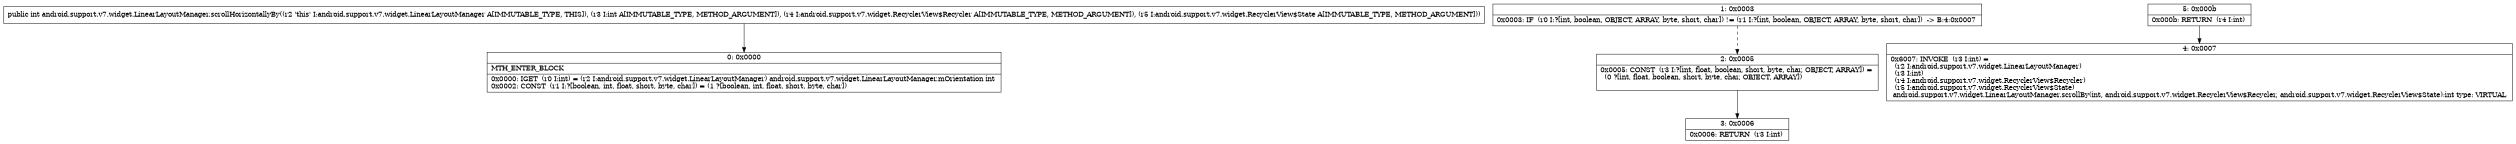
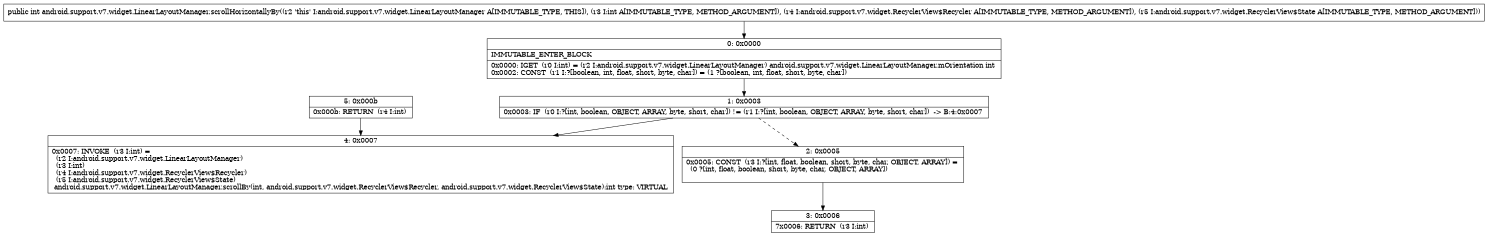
(1941, 60) -> (102, 152)
(527, 68) -> (541, 55)
none -> (744, 85)
none -> (616, 126)
(1737, 135) -> (823, 227)
